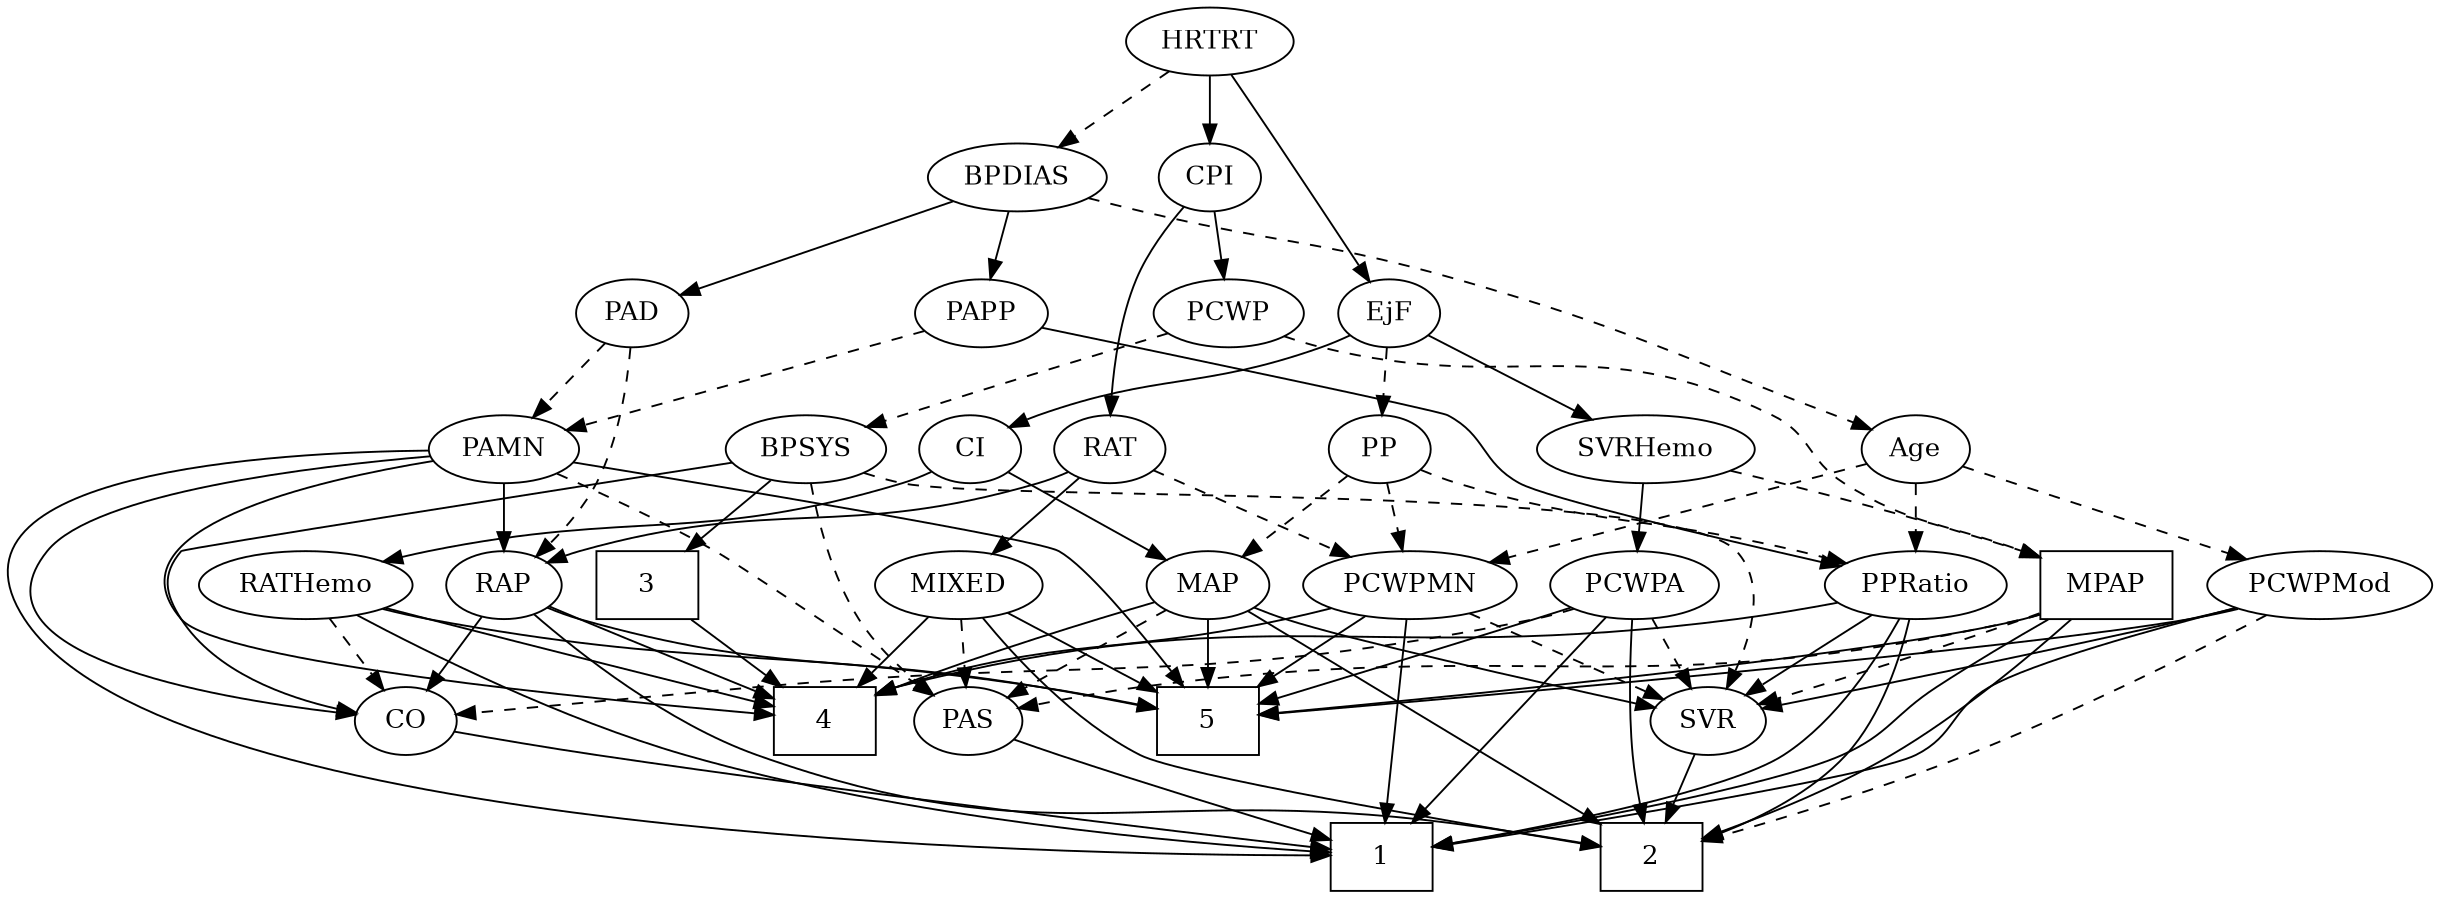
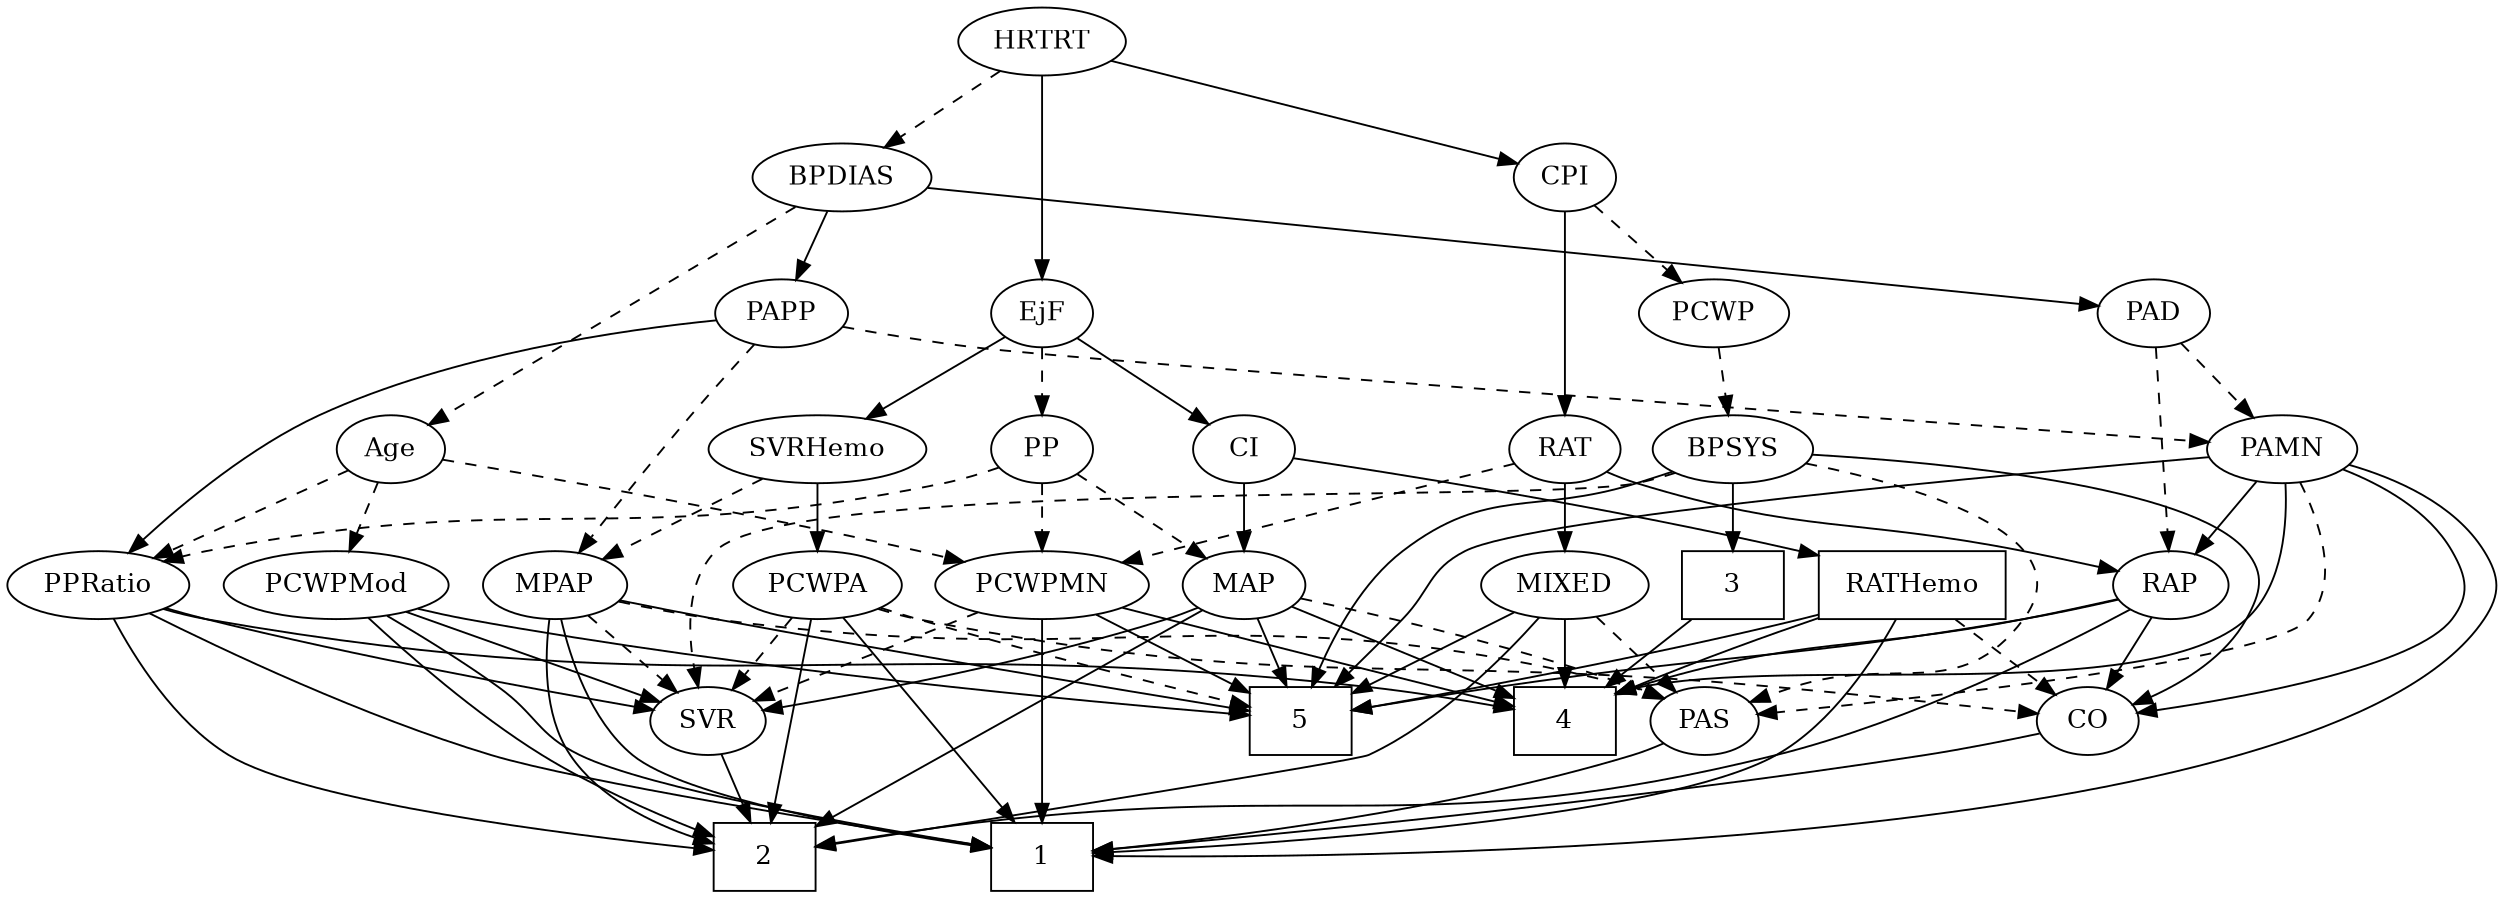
(1219, 240) -> (1631, 238)
(1675, 380) -> (671, 439)
none -> (1463, 517)
(306, 585) -> (1912, 585)
(2106, 585) -> (555, 585)
(1424, 653) -> (1055, 657)
(2000, 741) -> (521, 741)
